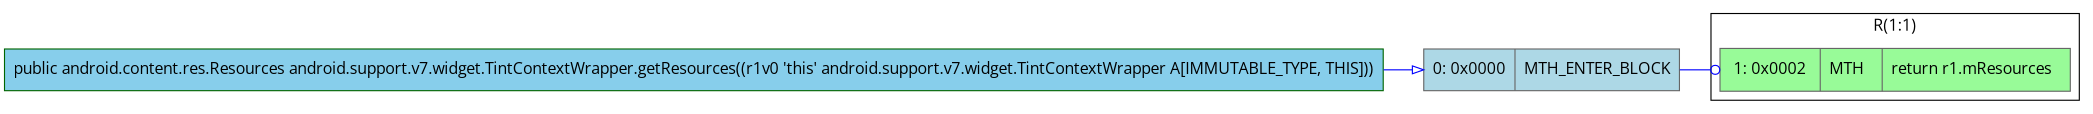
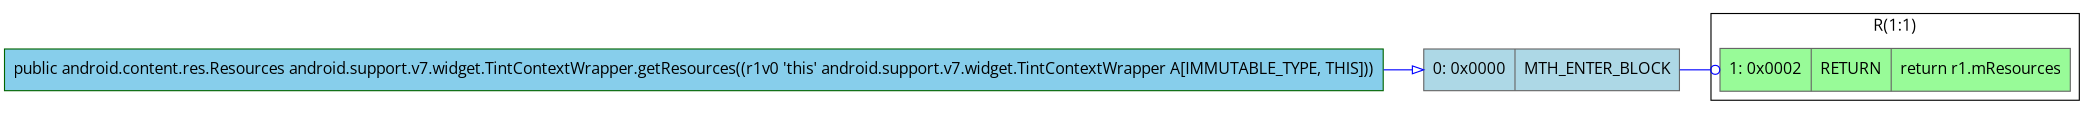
(1847, 69) -> (1851, 69)
